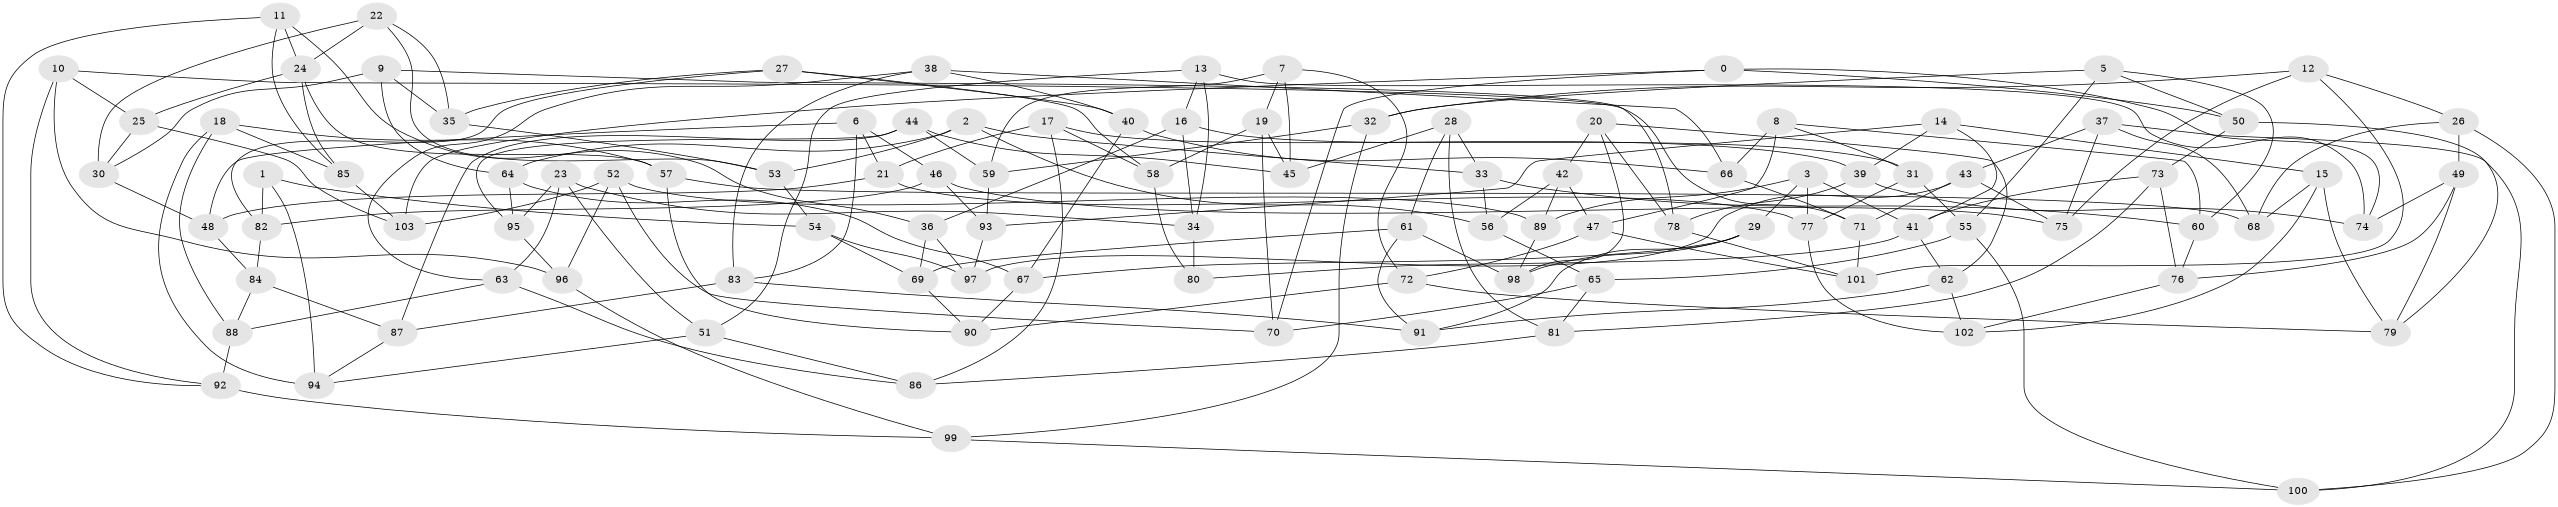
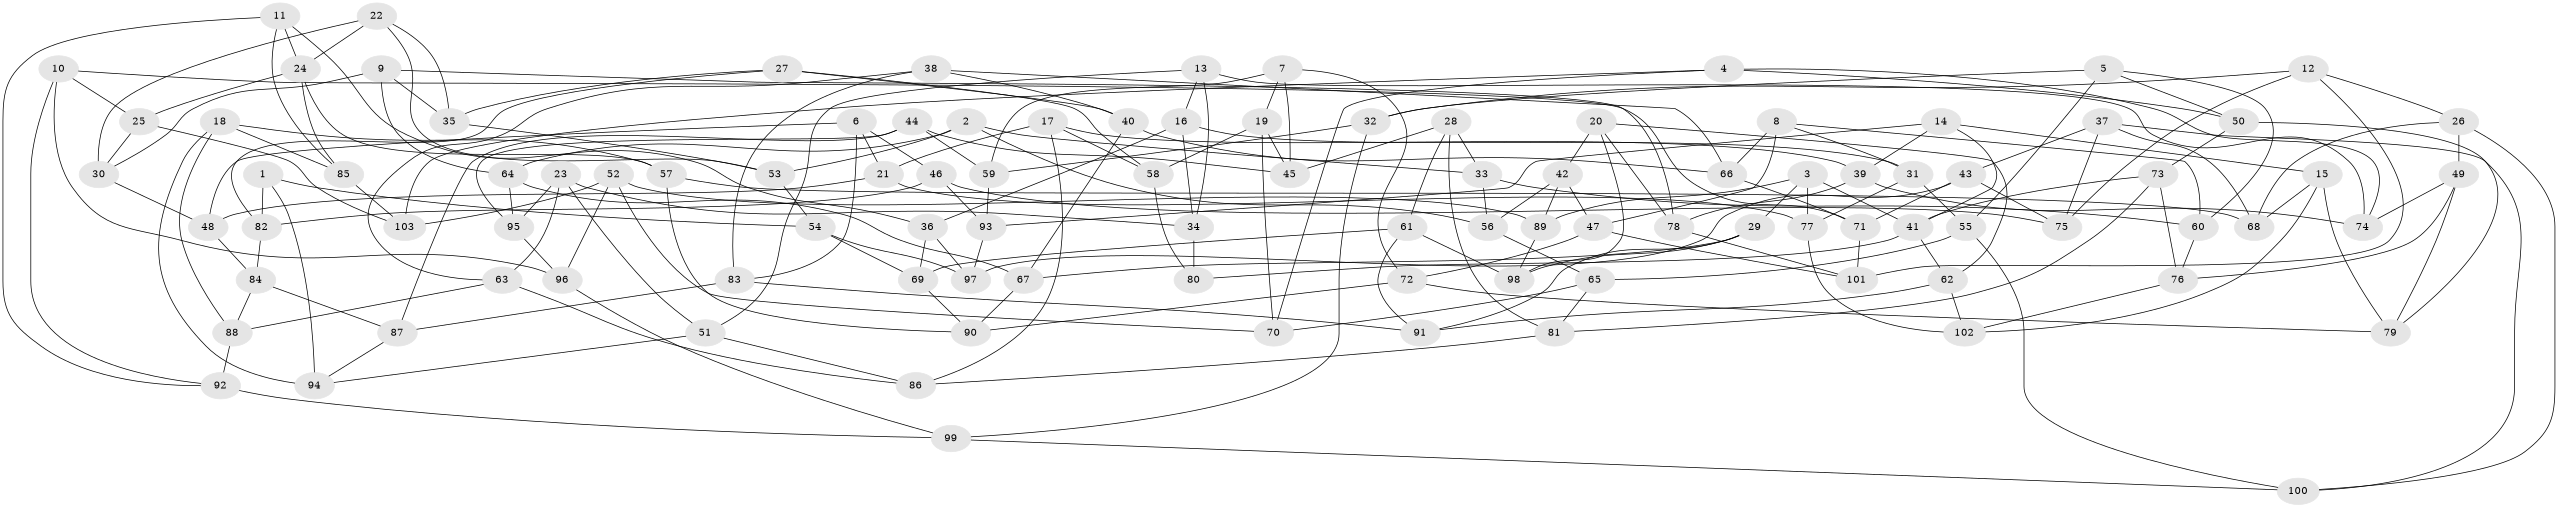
(1724, 69) -> (1724, 69)
